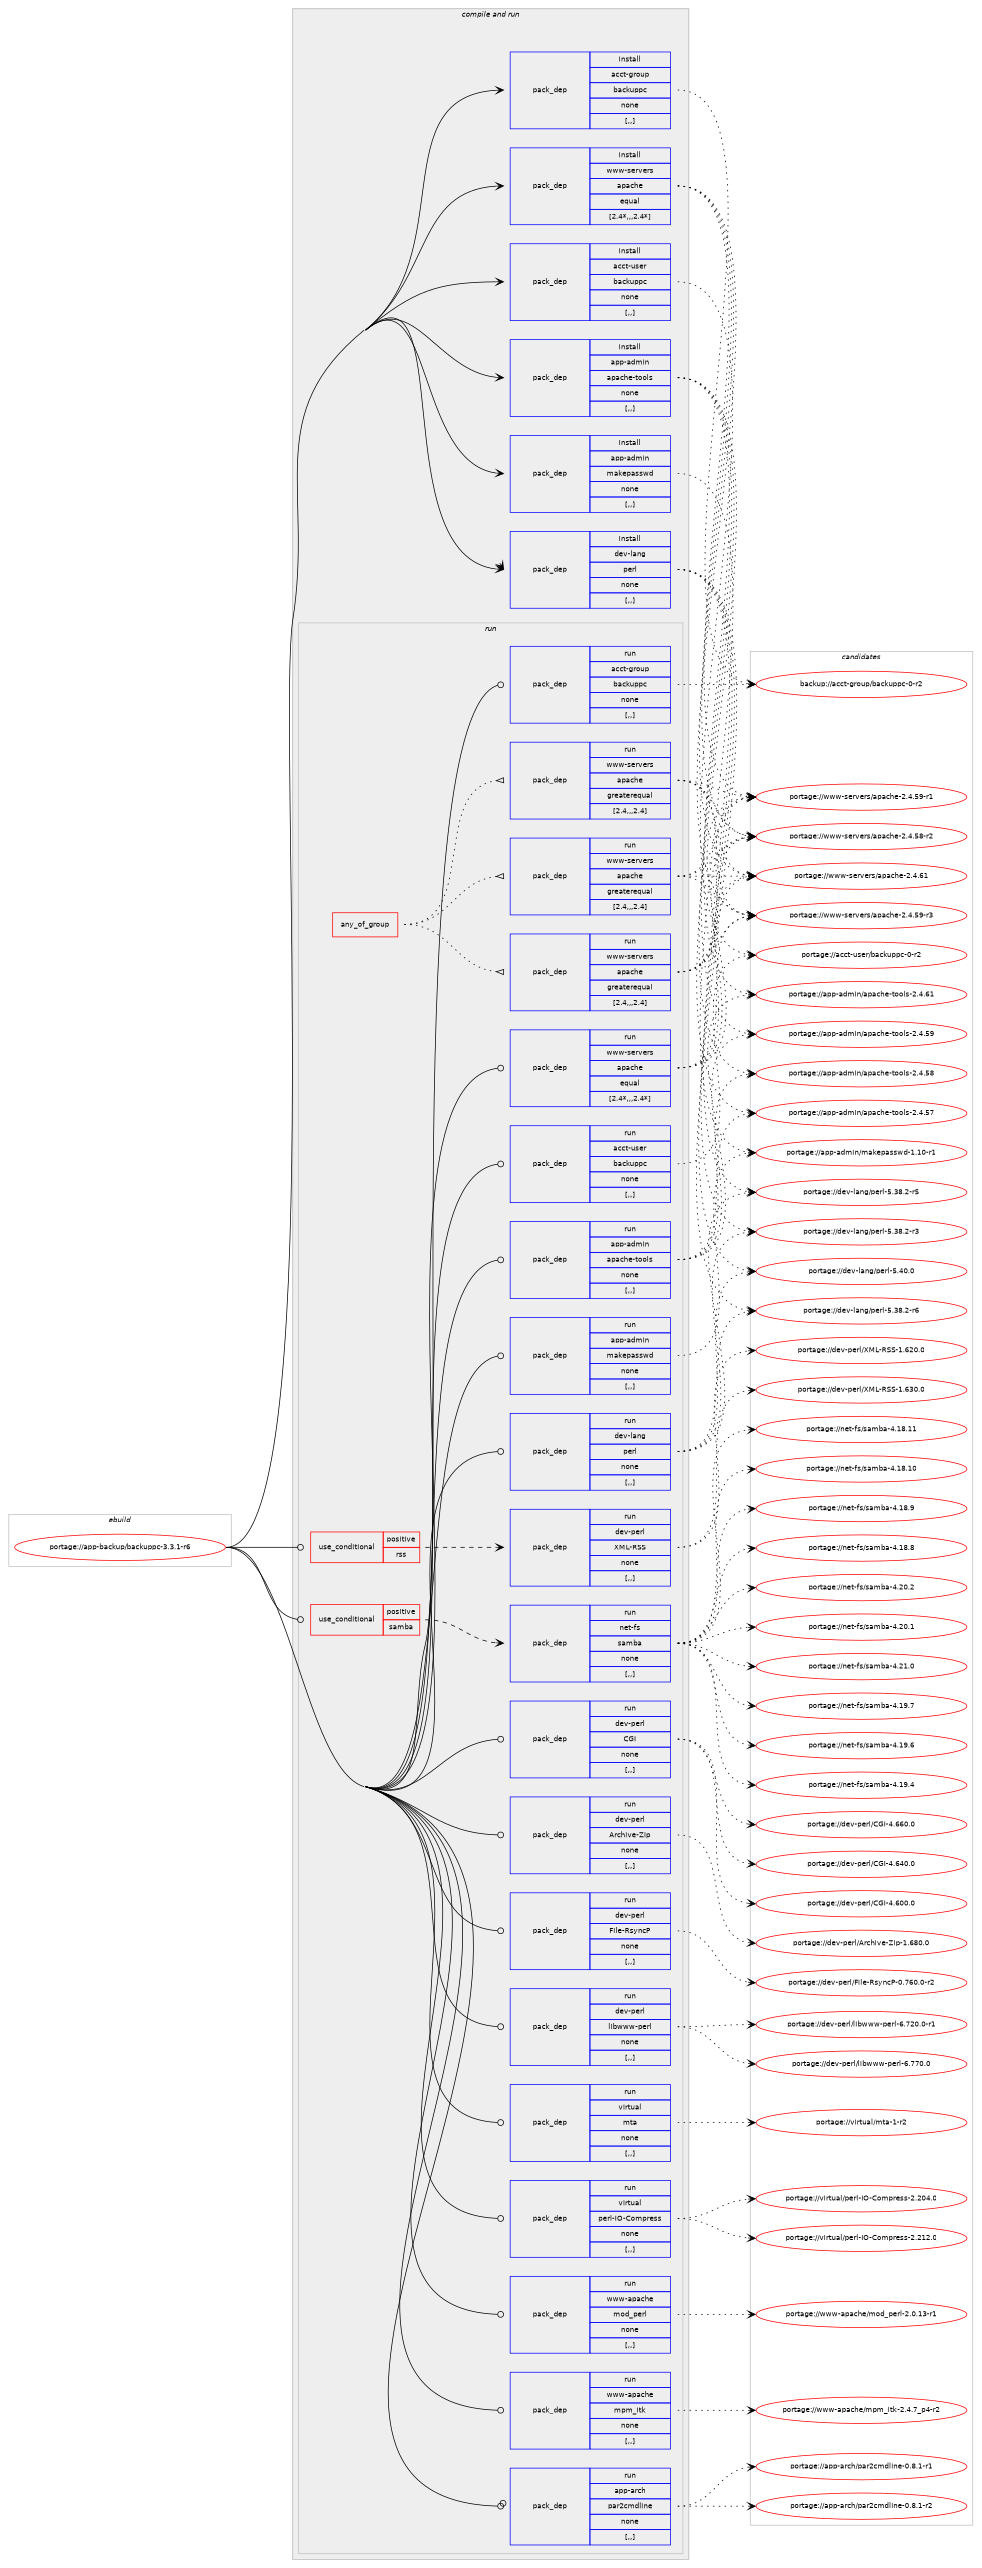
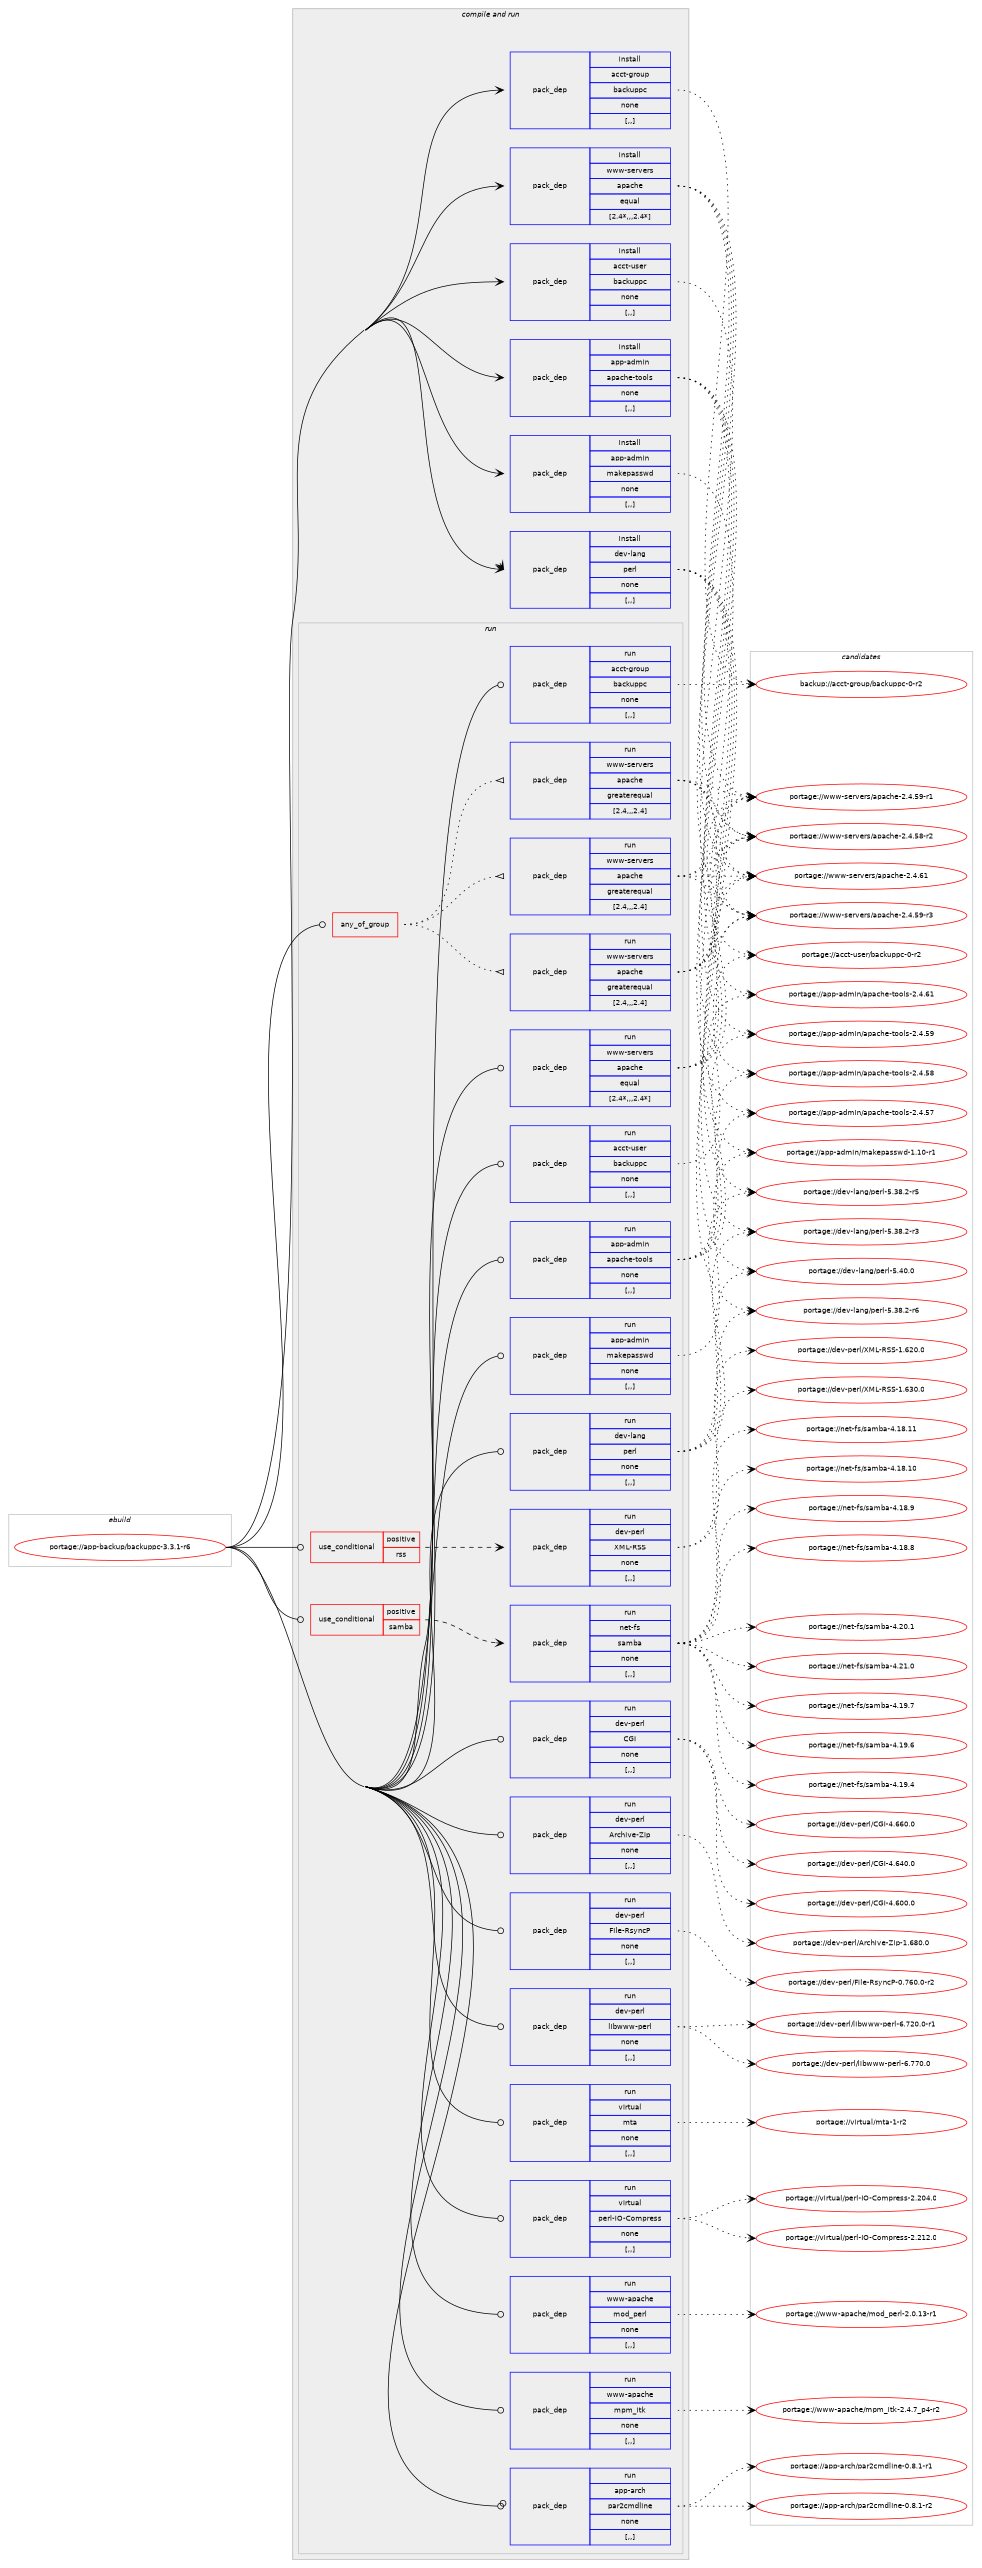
none -> (276, 1239)
(861, 1588) -> none
